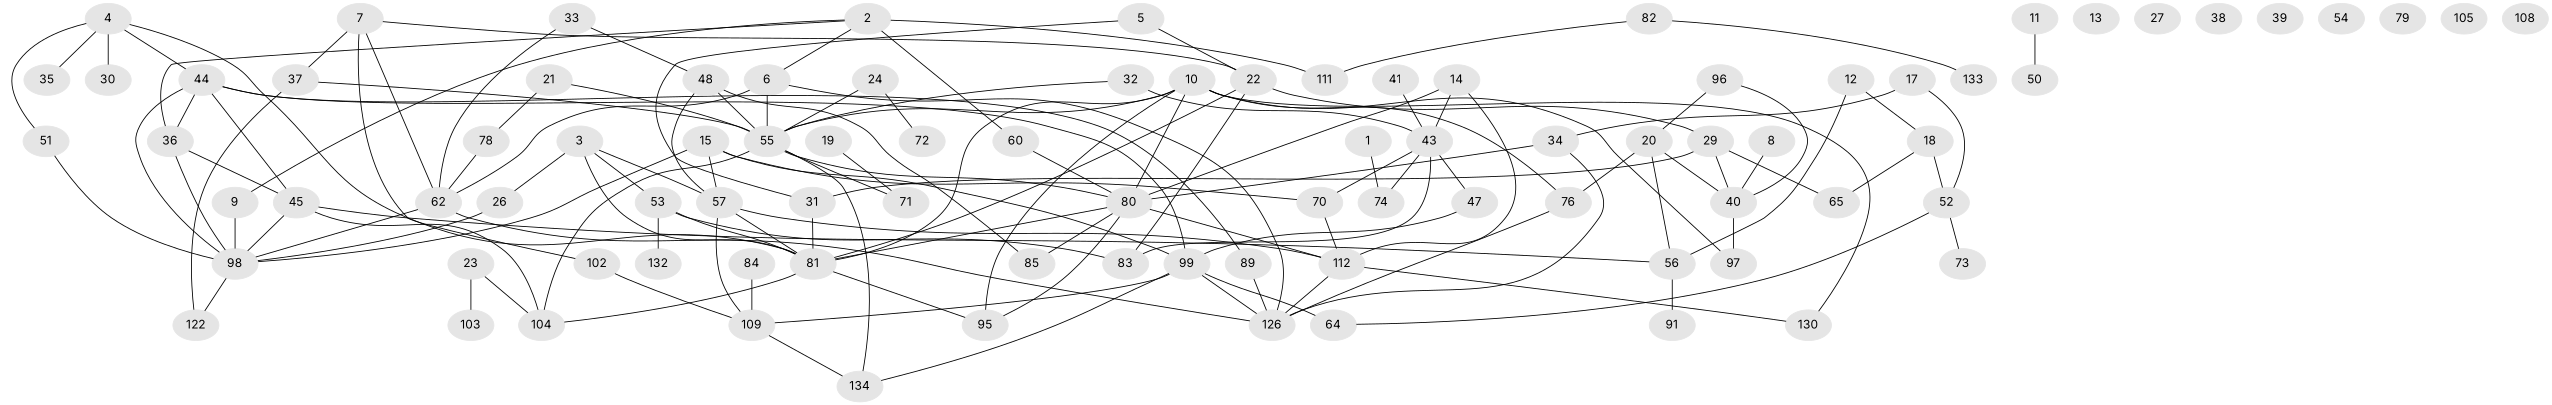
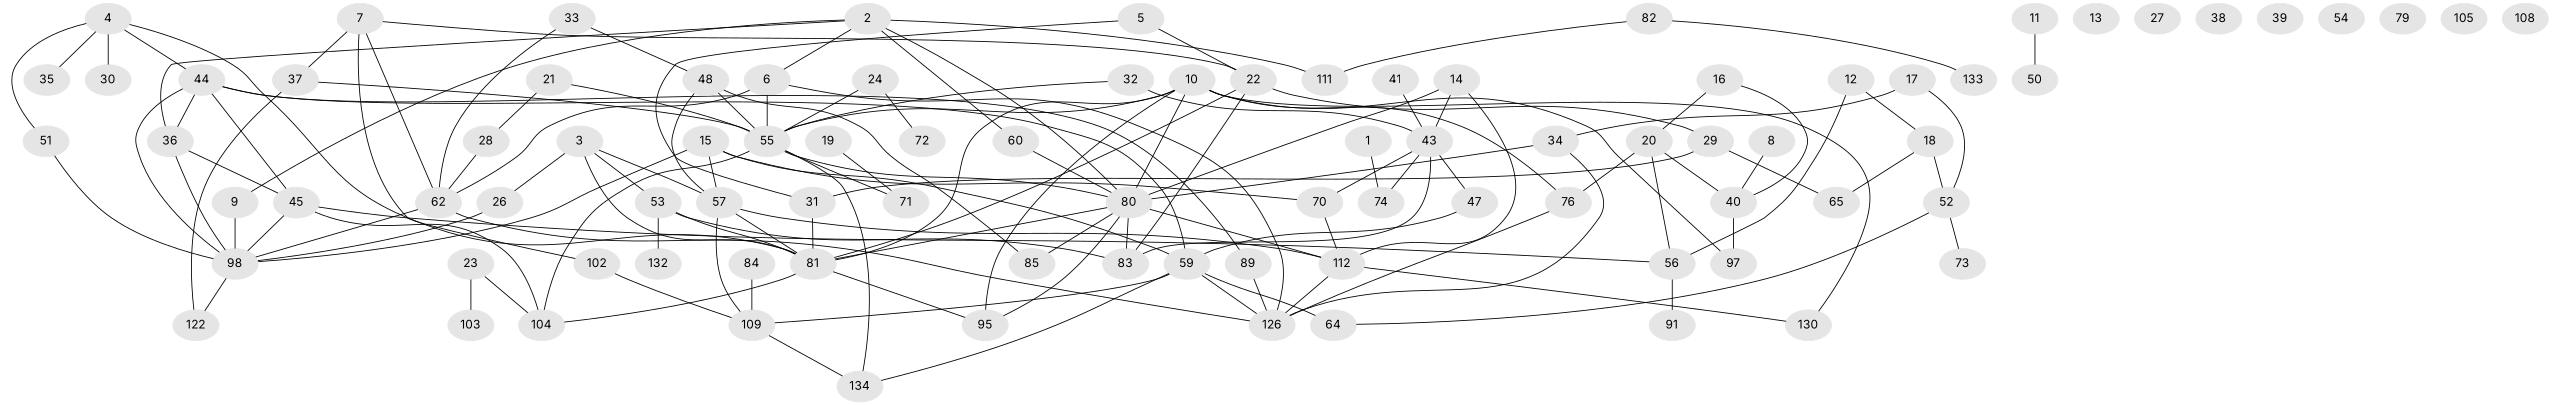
(1720, 80) -> (1720, 80)
none -> (985, 83)
(486, 141) -> (486, 141)
(1722, 172) -> none
none -> (1128, 229)
(1187, 264) -> (1187, 264)
